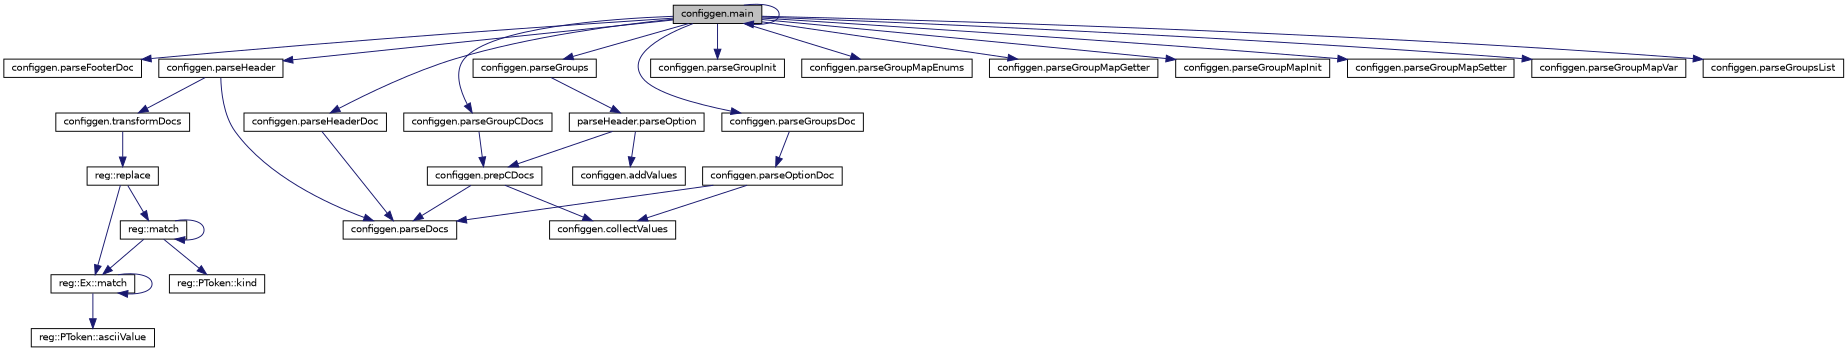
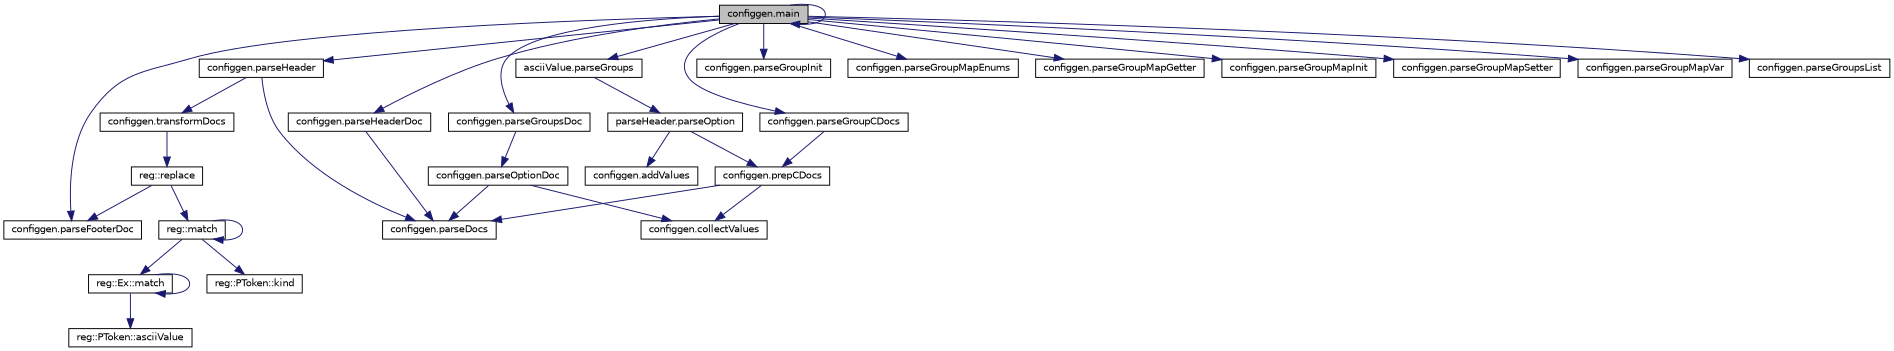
(535, 68) -> (579, 68)
(109, 225) -> (124, 201)
